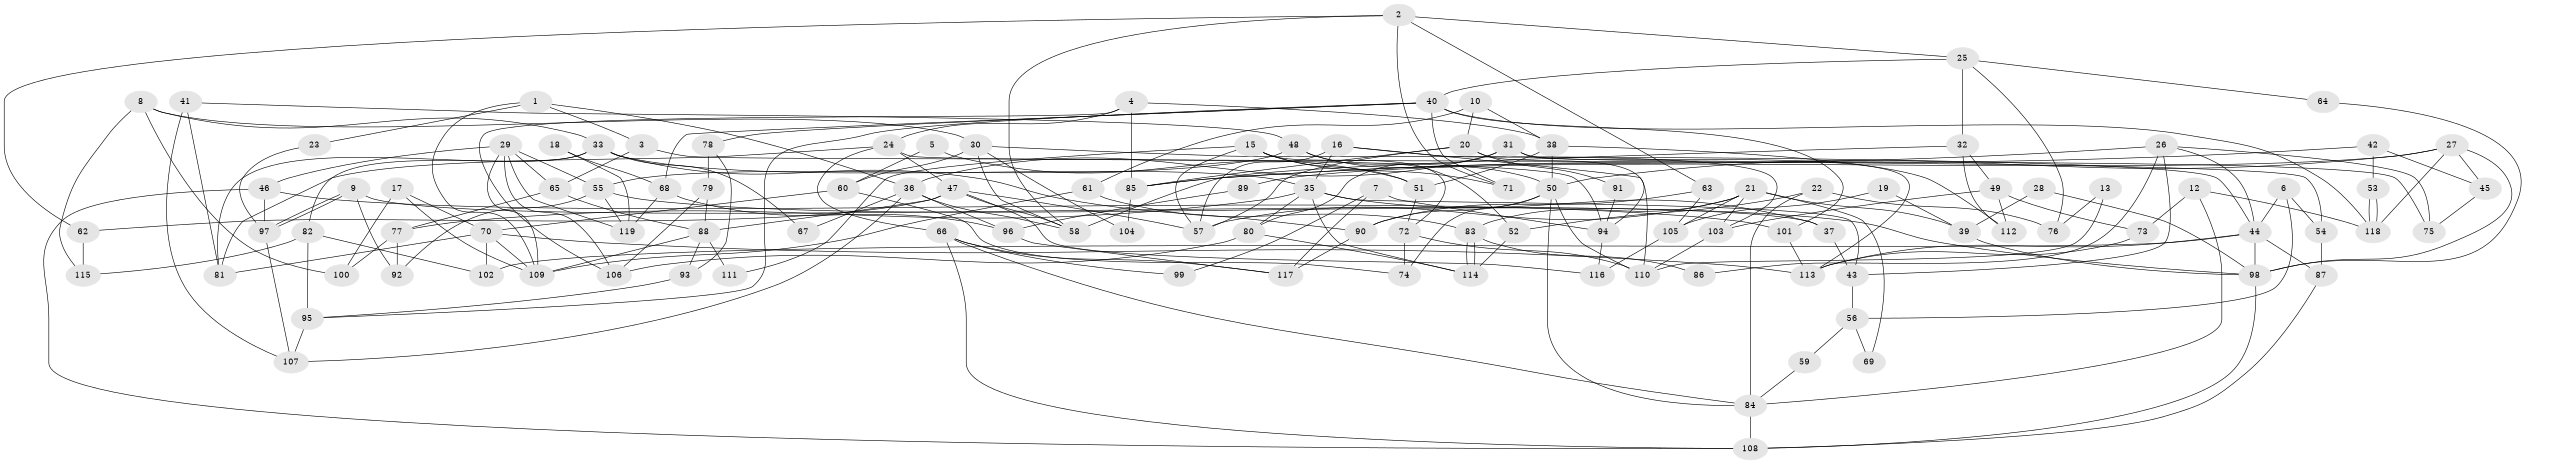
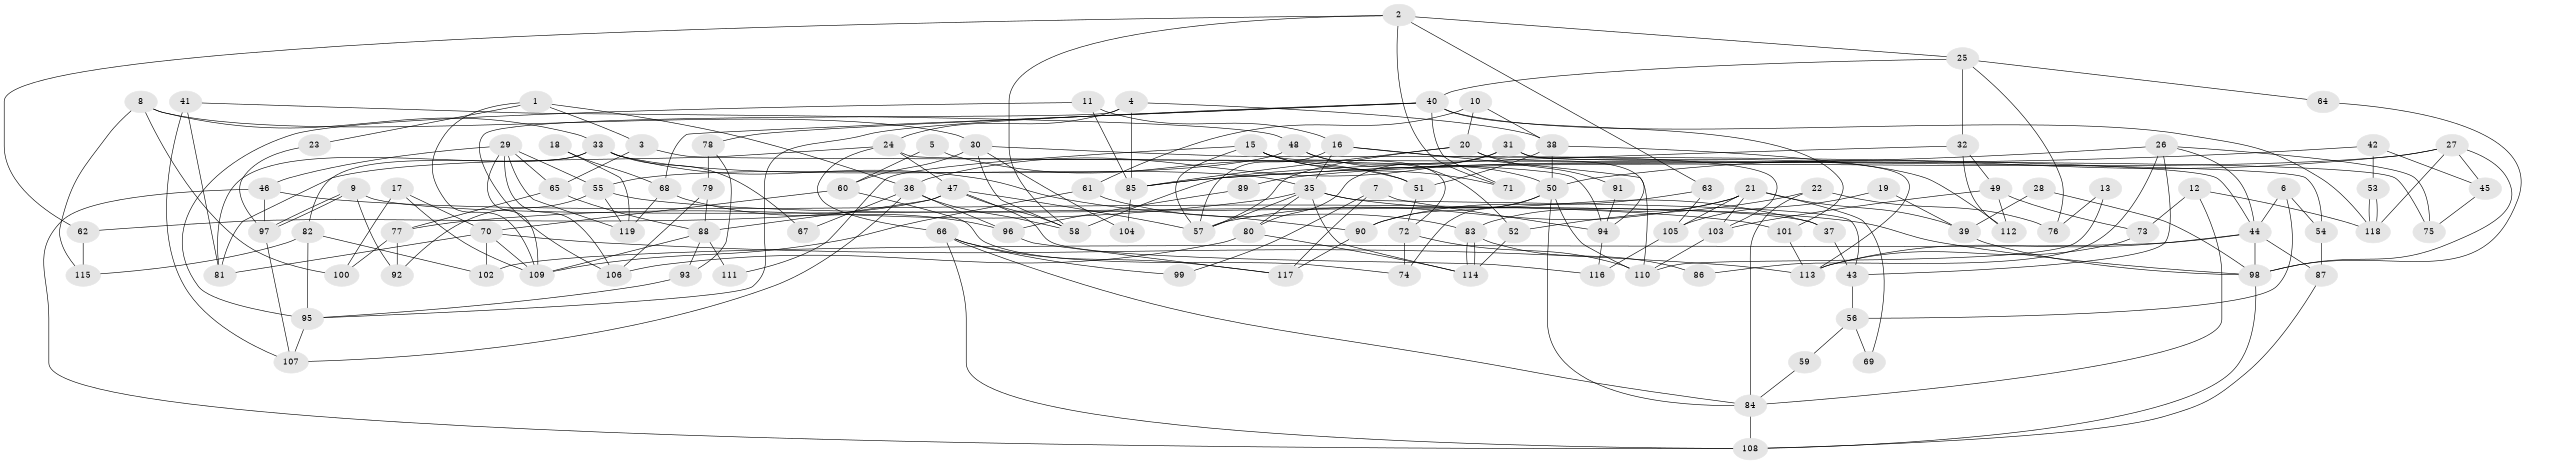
none -> (1088, 102)
none -> (1255, 211)
